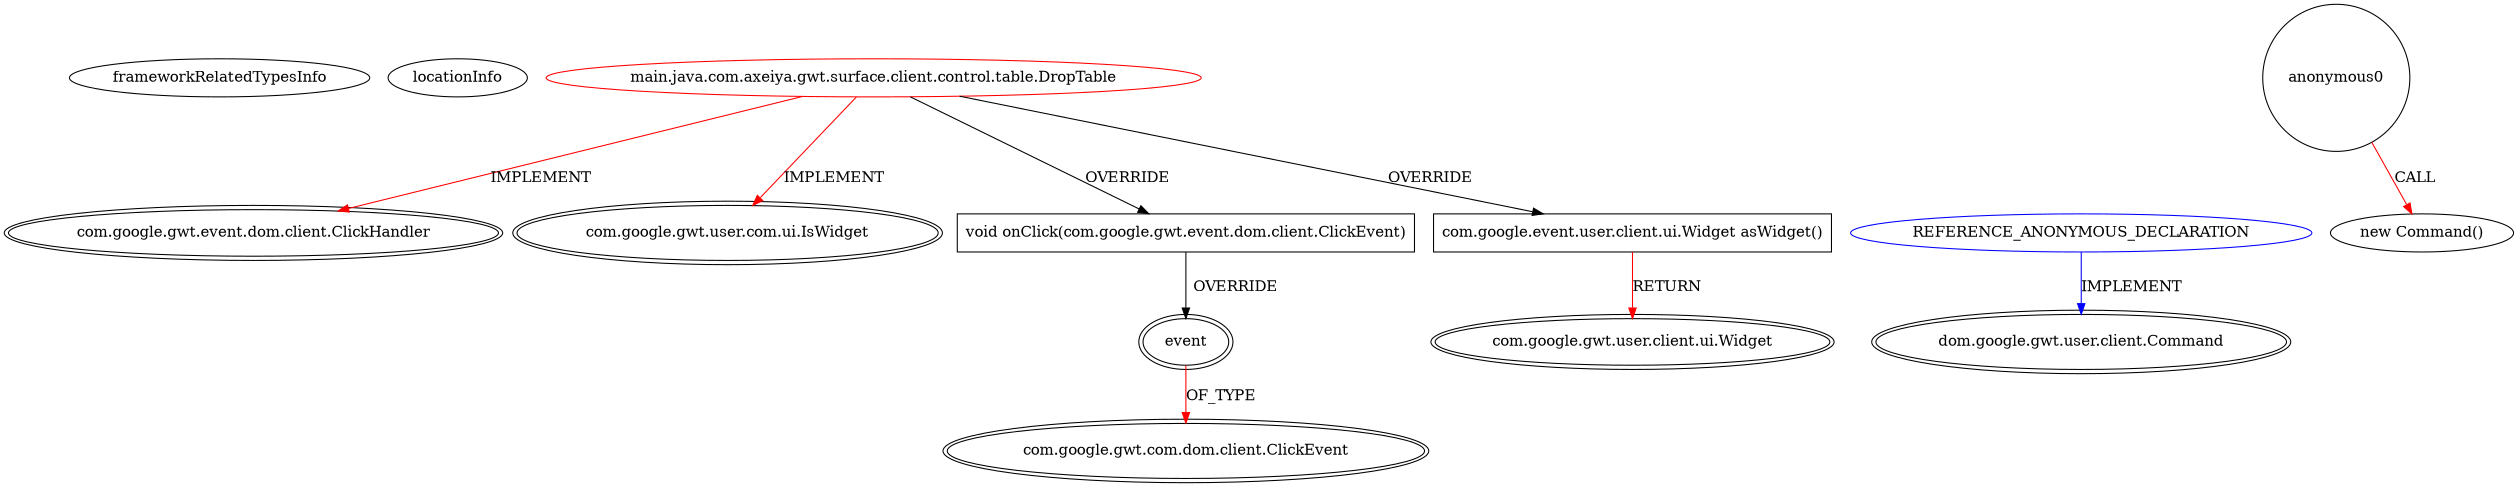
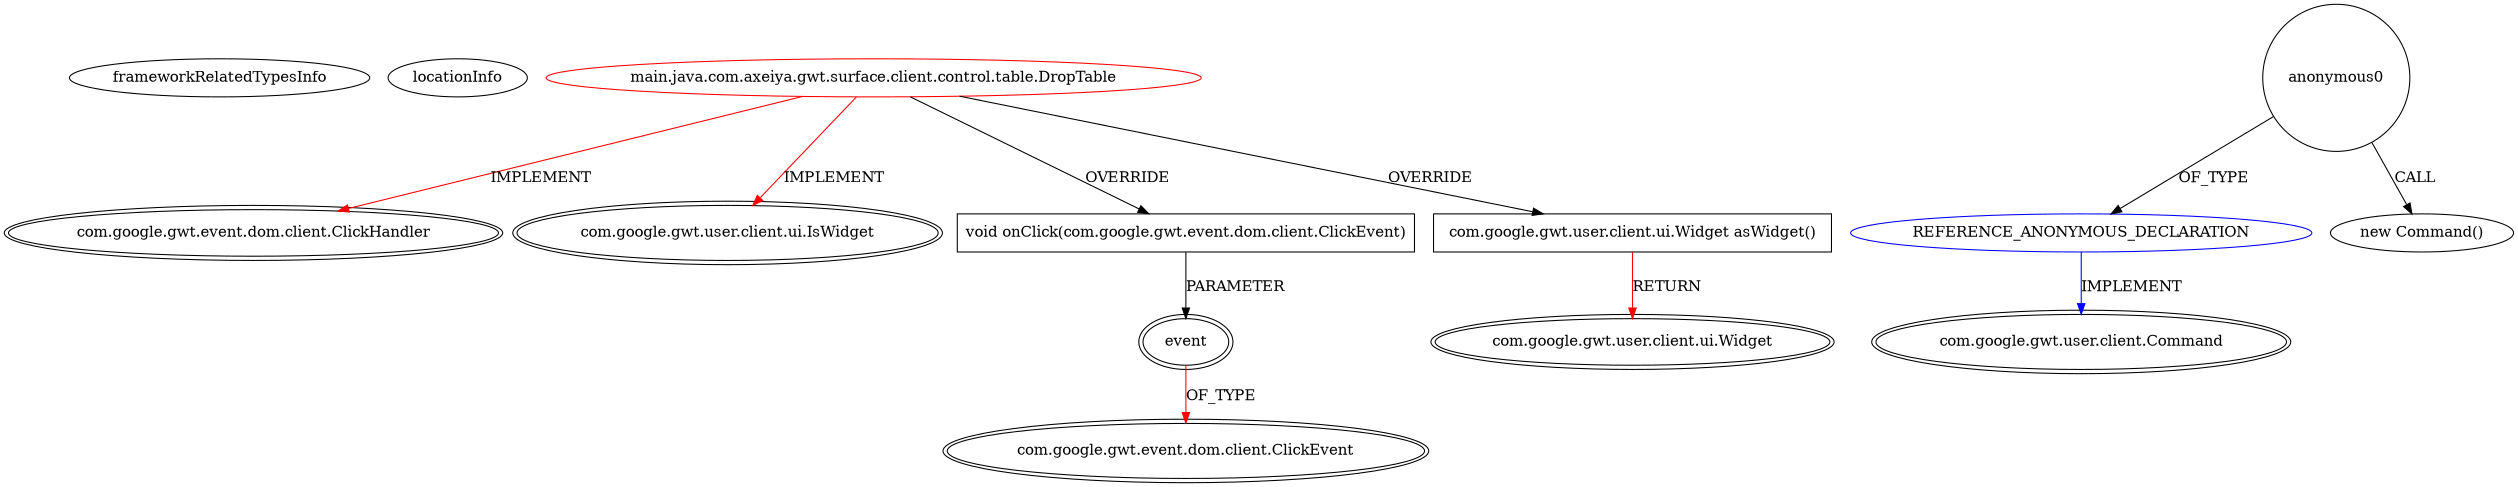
none -> (2197, 162)
(2389, 173) -> (2389, 173)
(728, 233) -> (728, 233)
(1632, 233) -> (1632, 233)
(1236, 287) -> (1236, 287)
(2081, 342) -> (2081, 342)
(1186, 451) -> (1186, 451)
